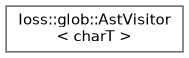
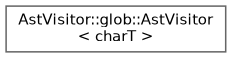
(95, 29) -> (116, 29)
